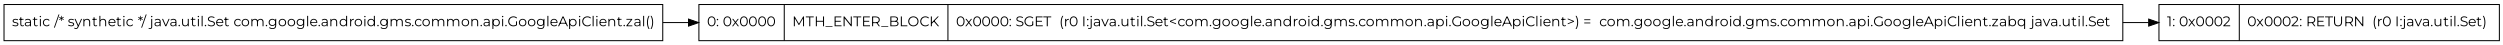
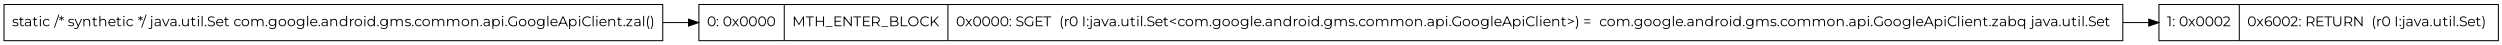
(2369, 22) -> (2369, 22)
